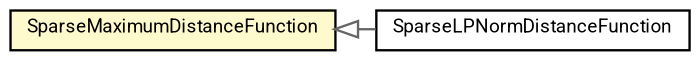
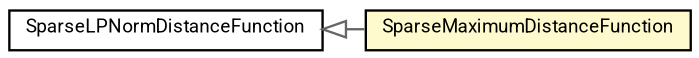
(367, 29) -> (355, 29)
